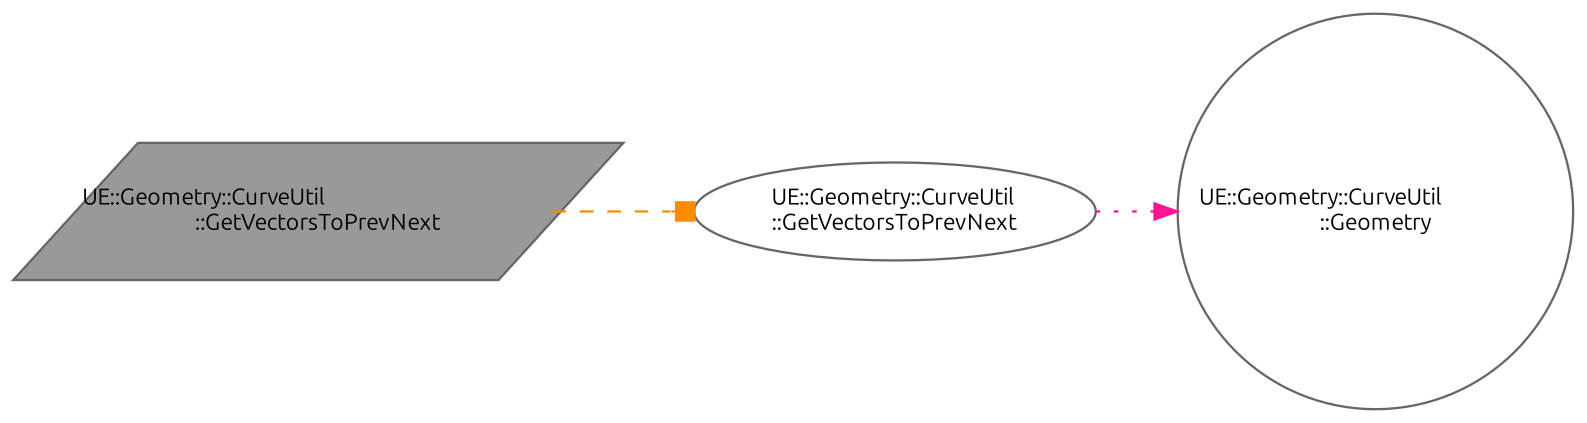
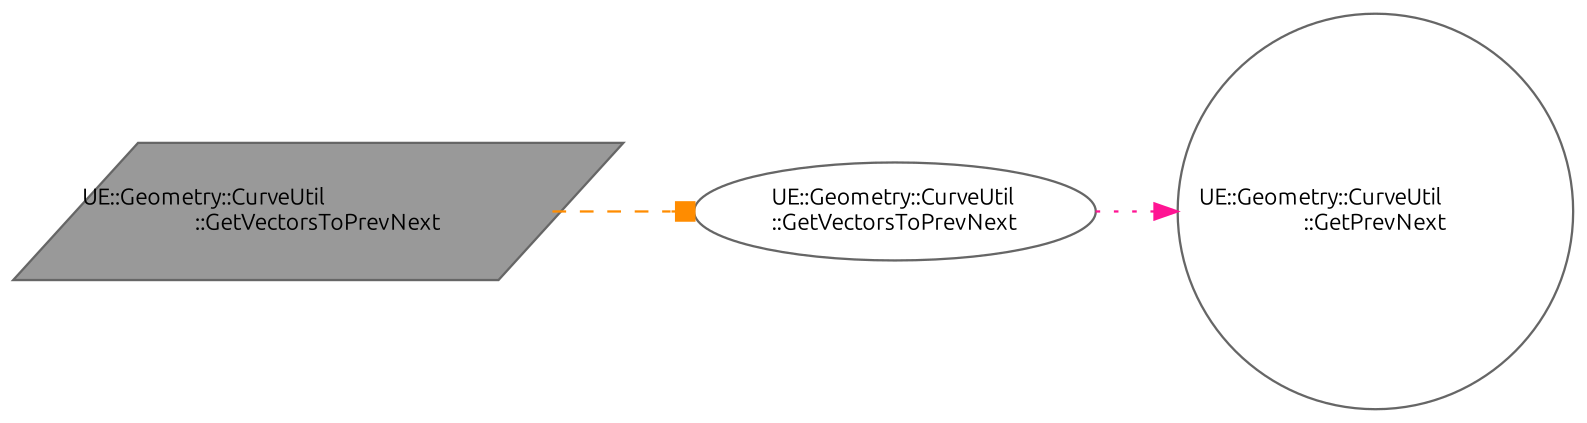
(1375, 211) -> (1375, 211)
